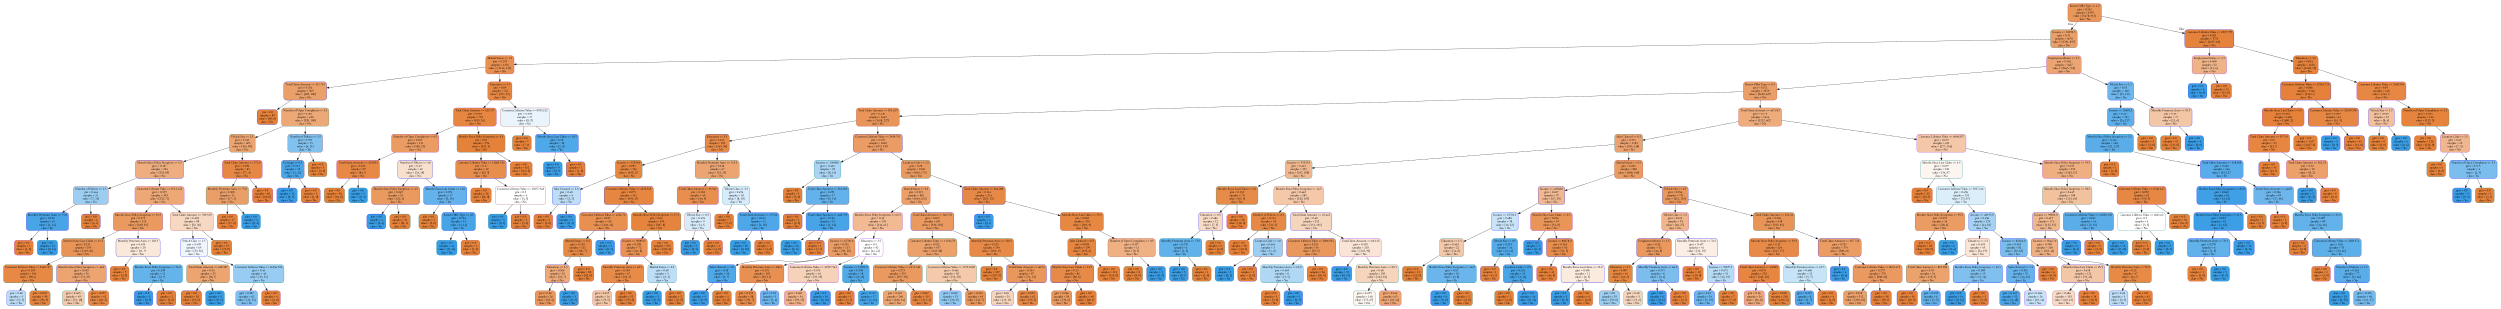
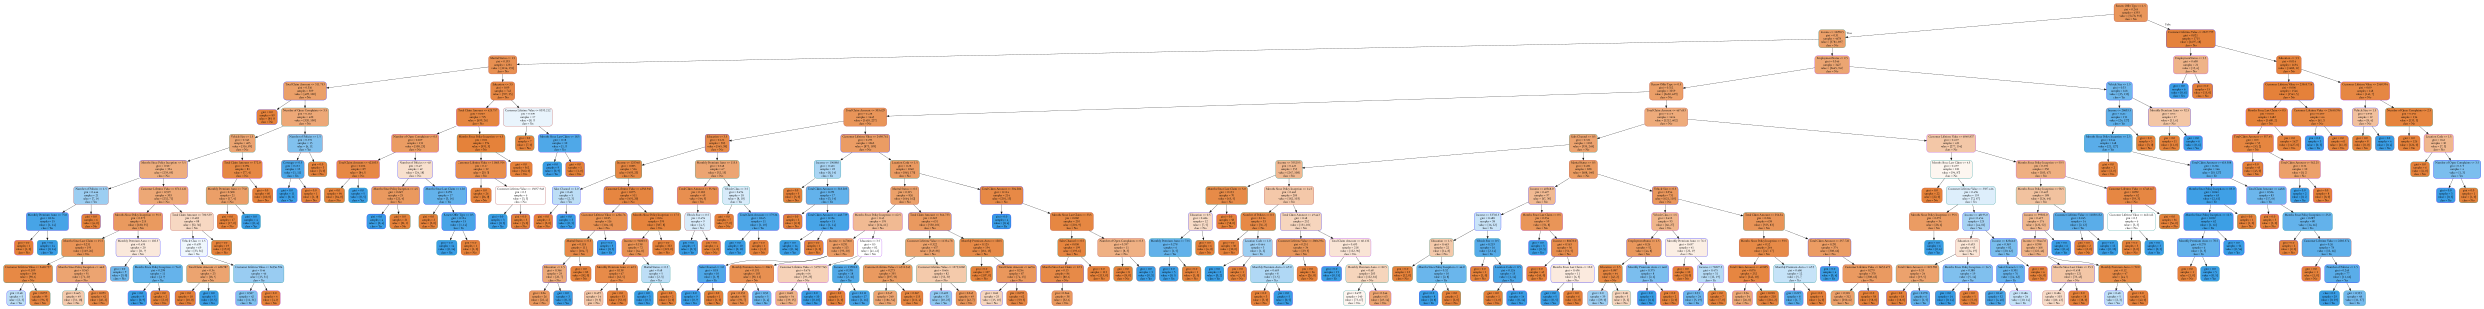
(263, 195) -> (263, 195)
(1925, 248) -> none
(120, 274) -> (120, 274)
(1086, 298) -> none
(2365, 298) -> (2355, 298)
